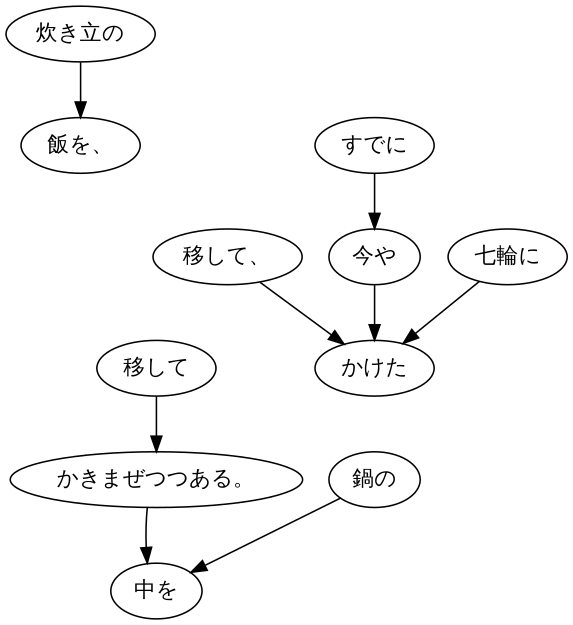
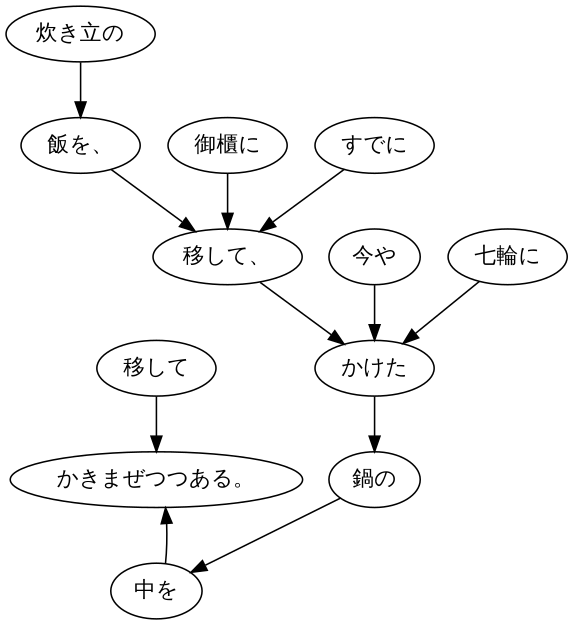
none -> (228, 145)
(375, 194) -> (309, 196)
none -> (147, 196)
none -> (375, 416)
(146, 528) -> (167, 543)
